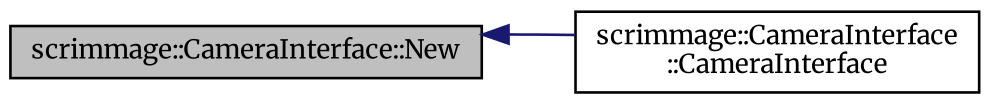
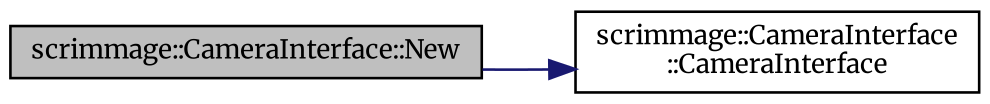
(542, 35) -> (516, 70)
